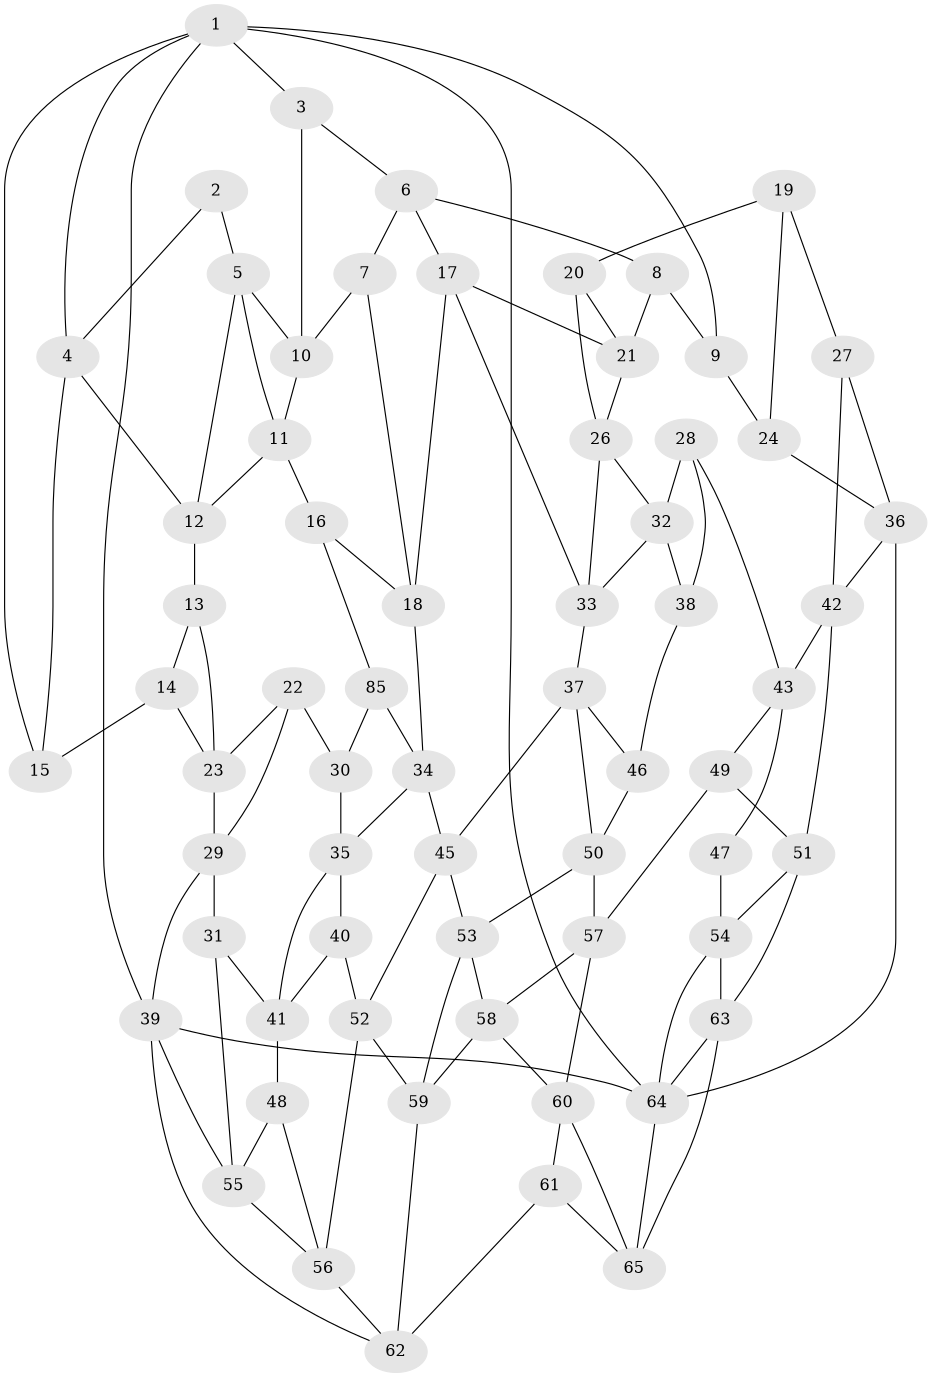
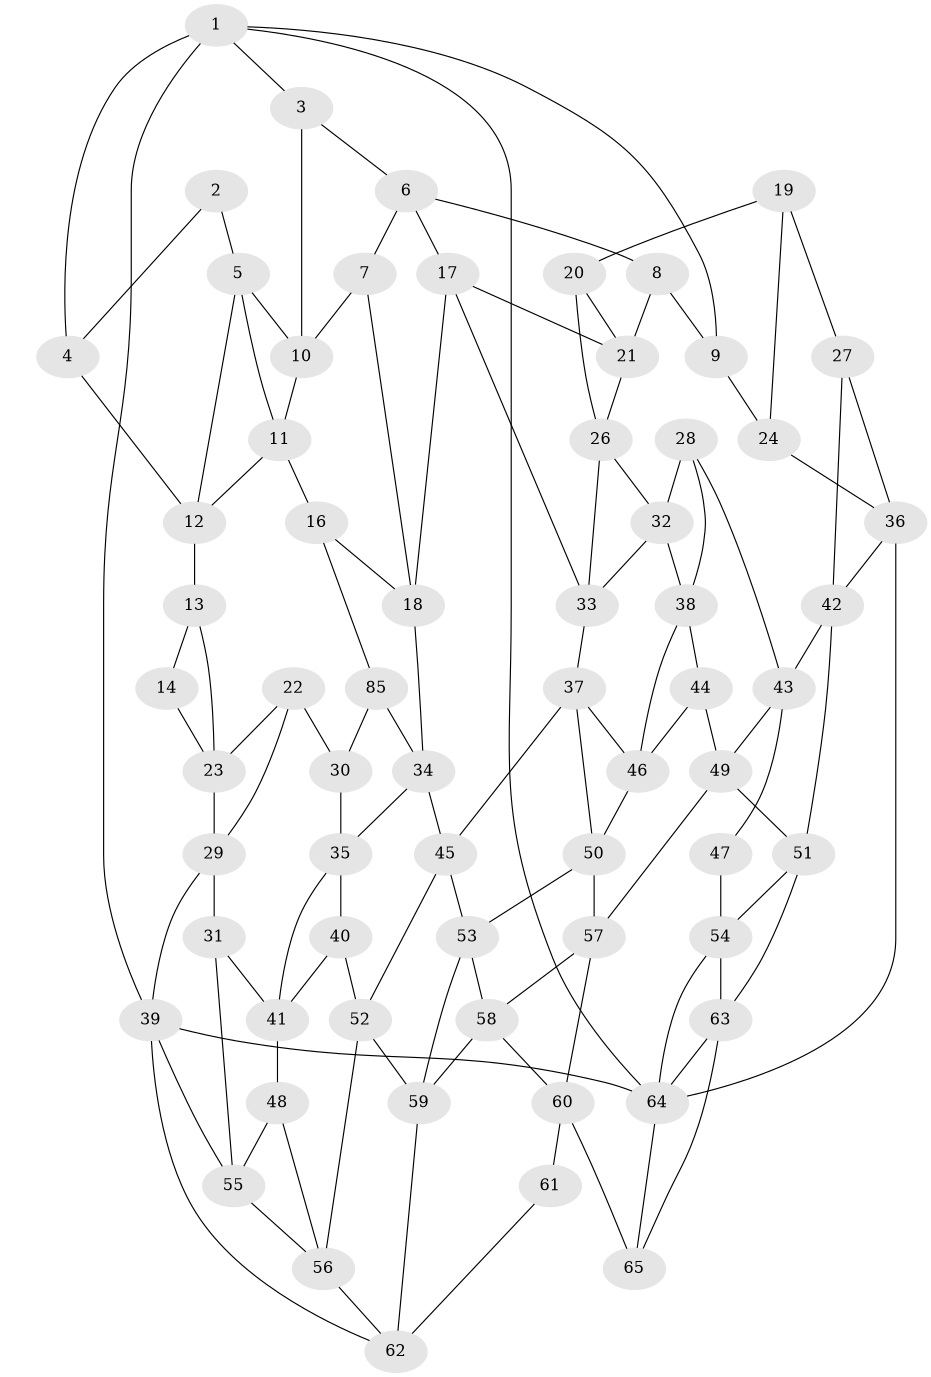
none -> (701, 689)
(40, 771) -> none
(592, 1227) -> none
